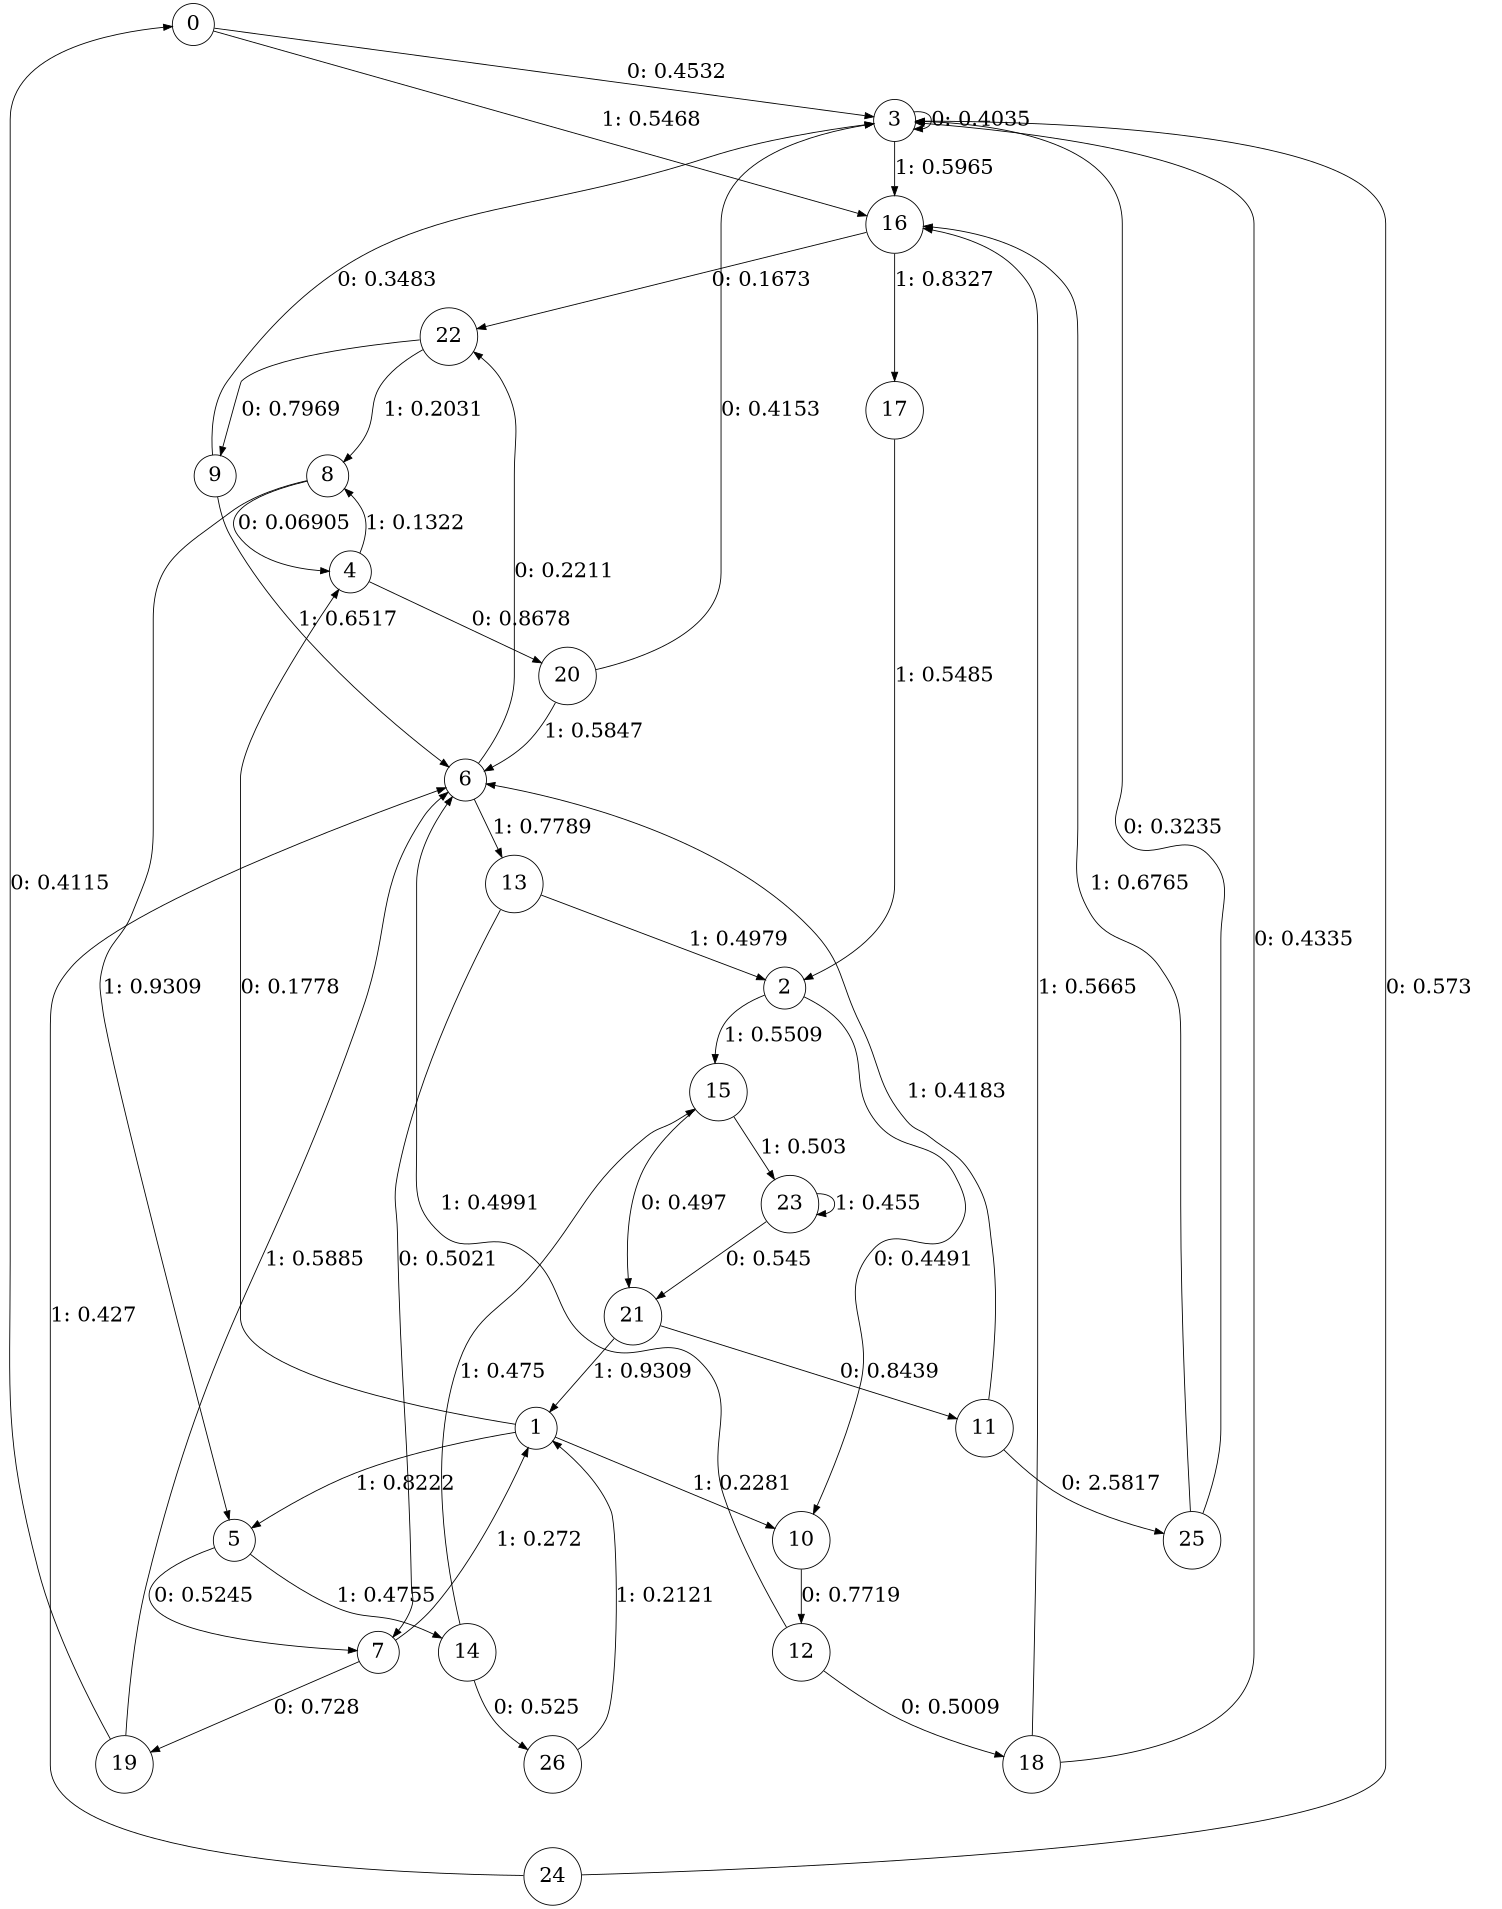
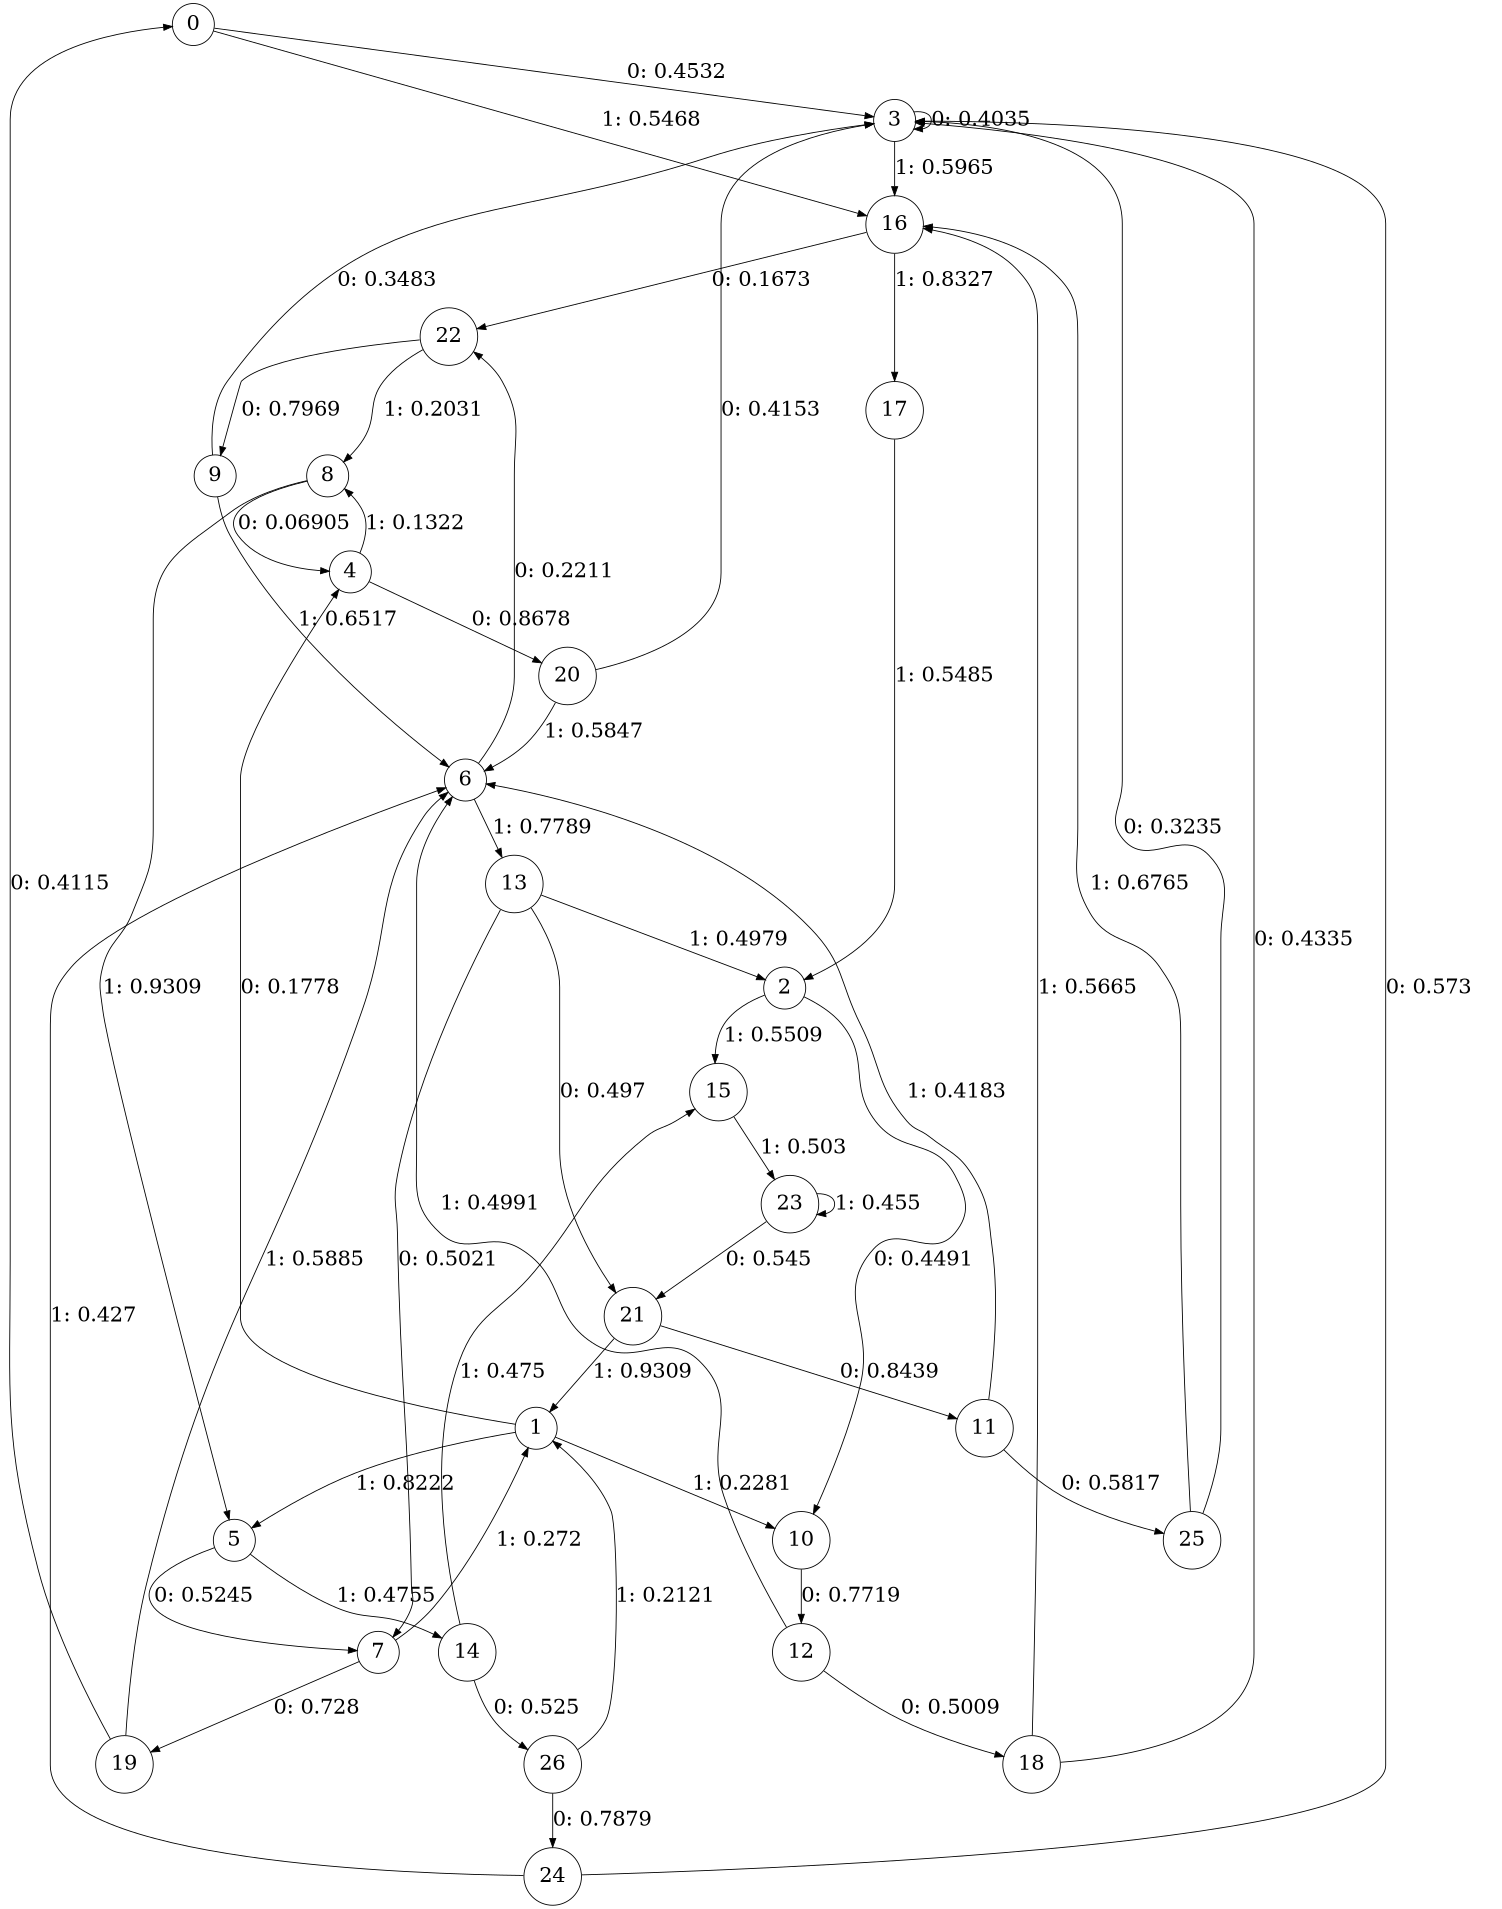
(637, 1184) -> (560, 1099)
(1121, 1484) -> (1121, 1484)
none -> (553, 1816)
